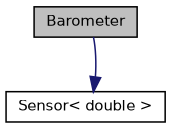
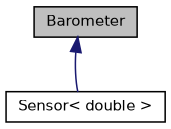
(96, 57) -> (76, 72)
